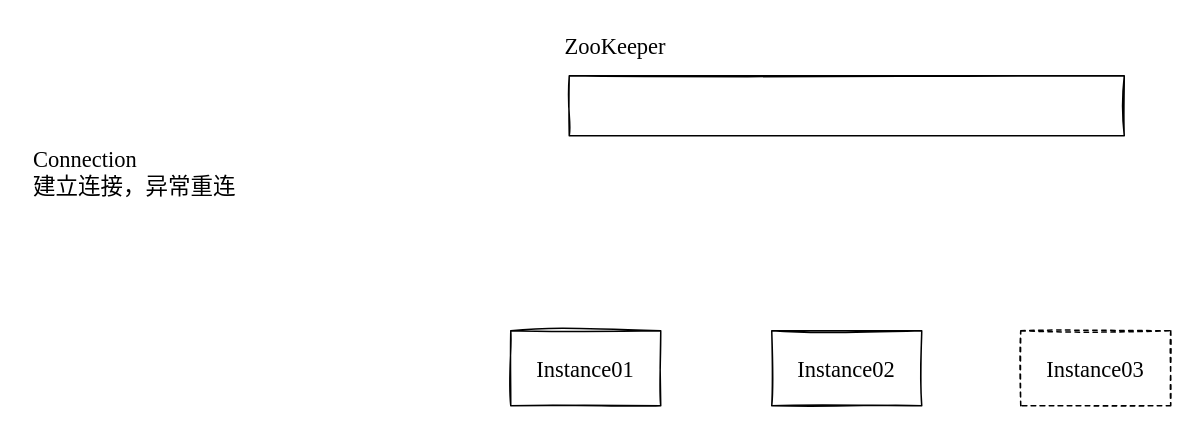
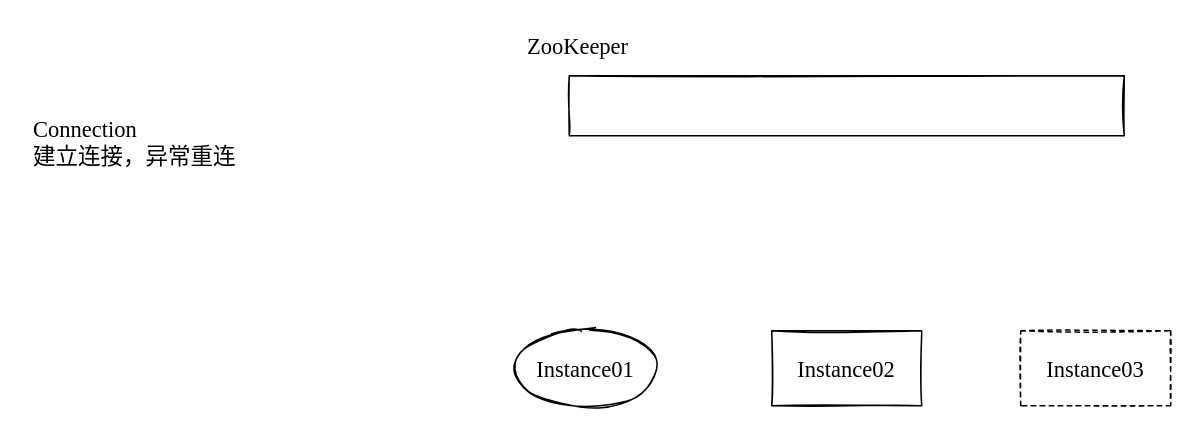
(616, 46) -> (578, 46)
(188, 166) -> (188, 136)
(586, 368) -> (586, 368)
